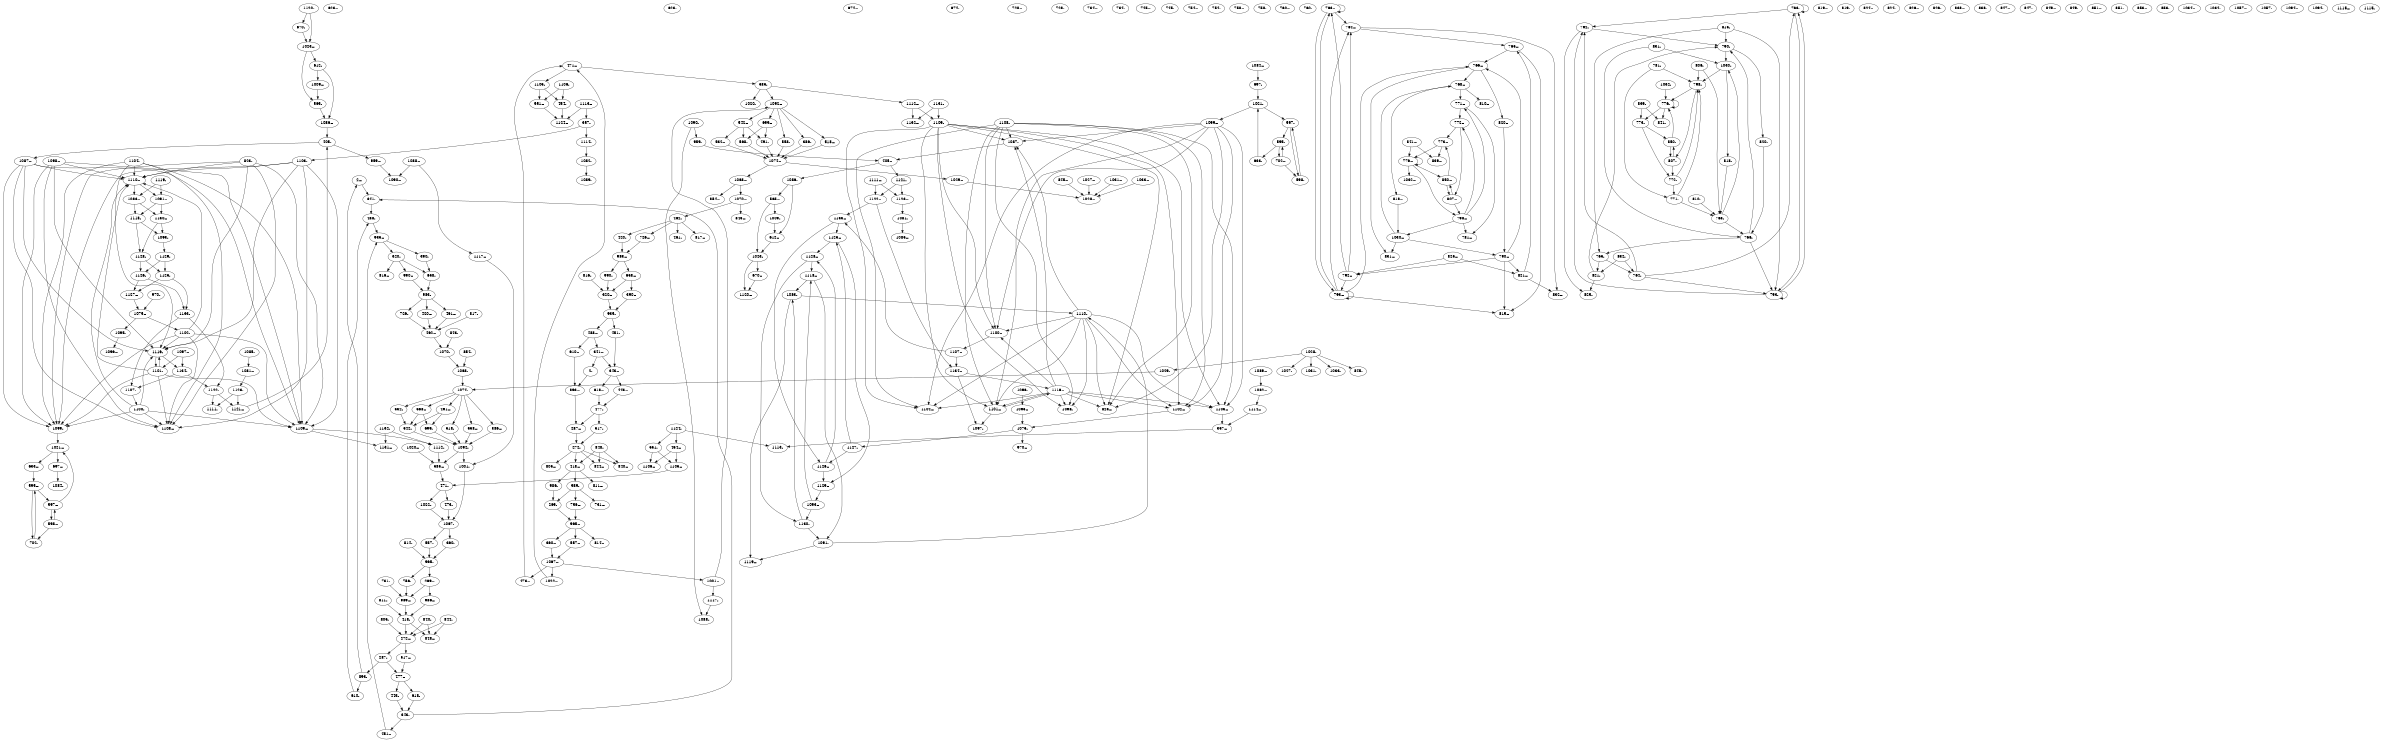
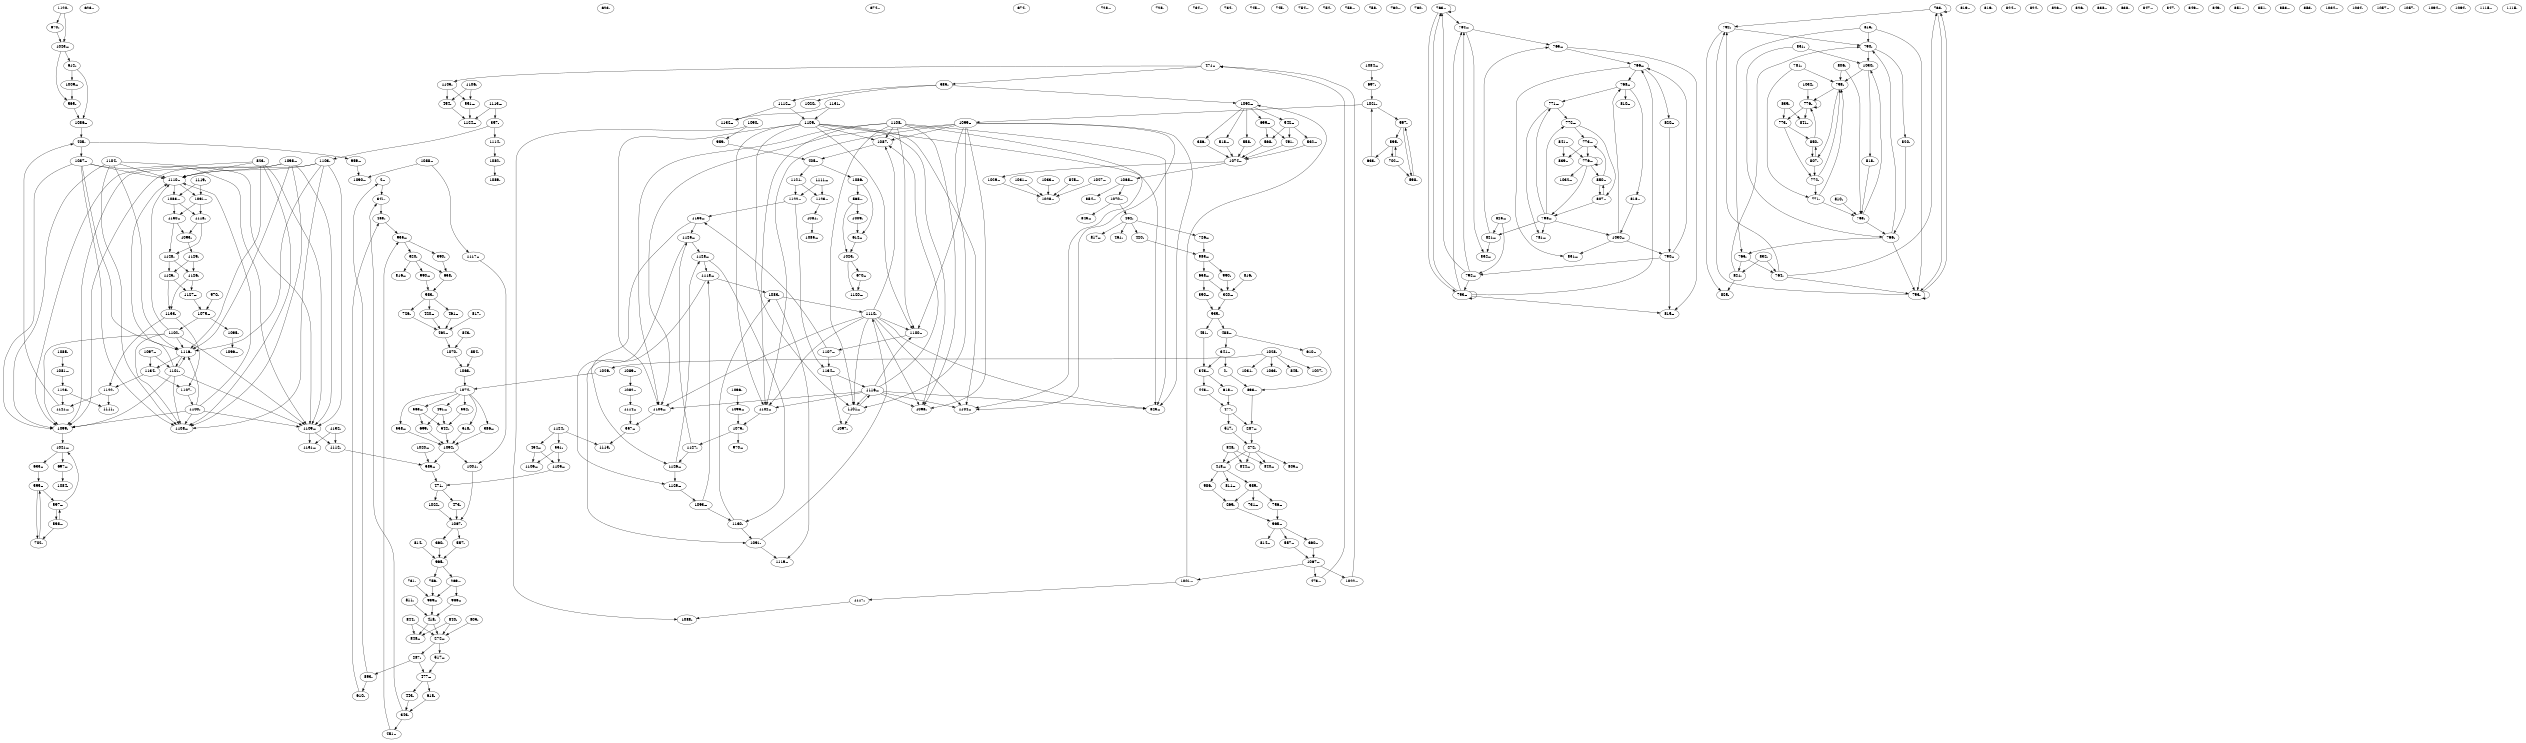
(1513, 265) -> (1521, 227)
none -> (985, 283)
